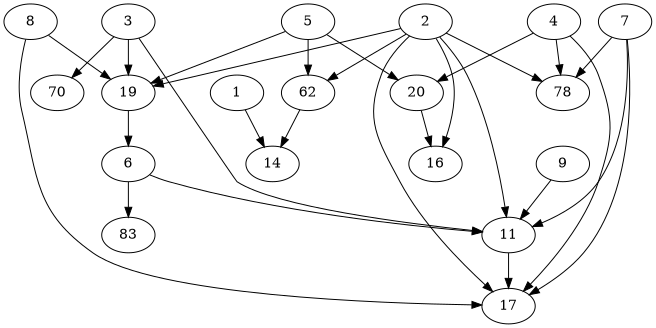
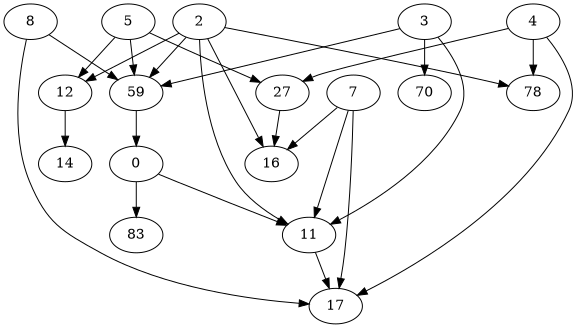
(597, 53) -> (316, 125)
(128, 93) -> (136, 93)
(237, 93) -> none
(308, 93) -> (65, 93)
(417, 93) -> (282, 93)
(128, 164) -> (136, 164)
(563, 164) -> none
(393, 170) -> none
